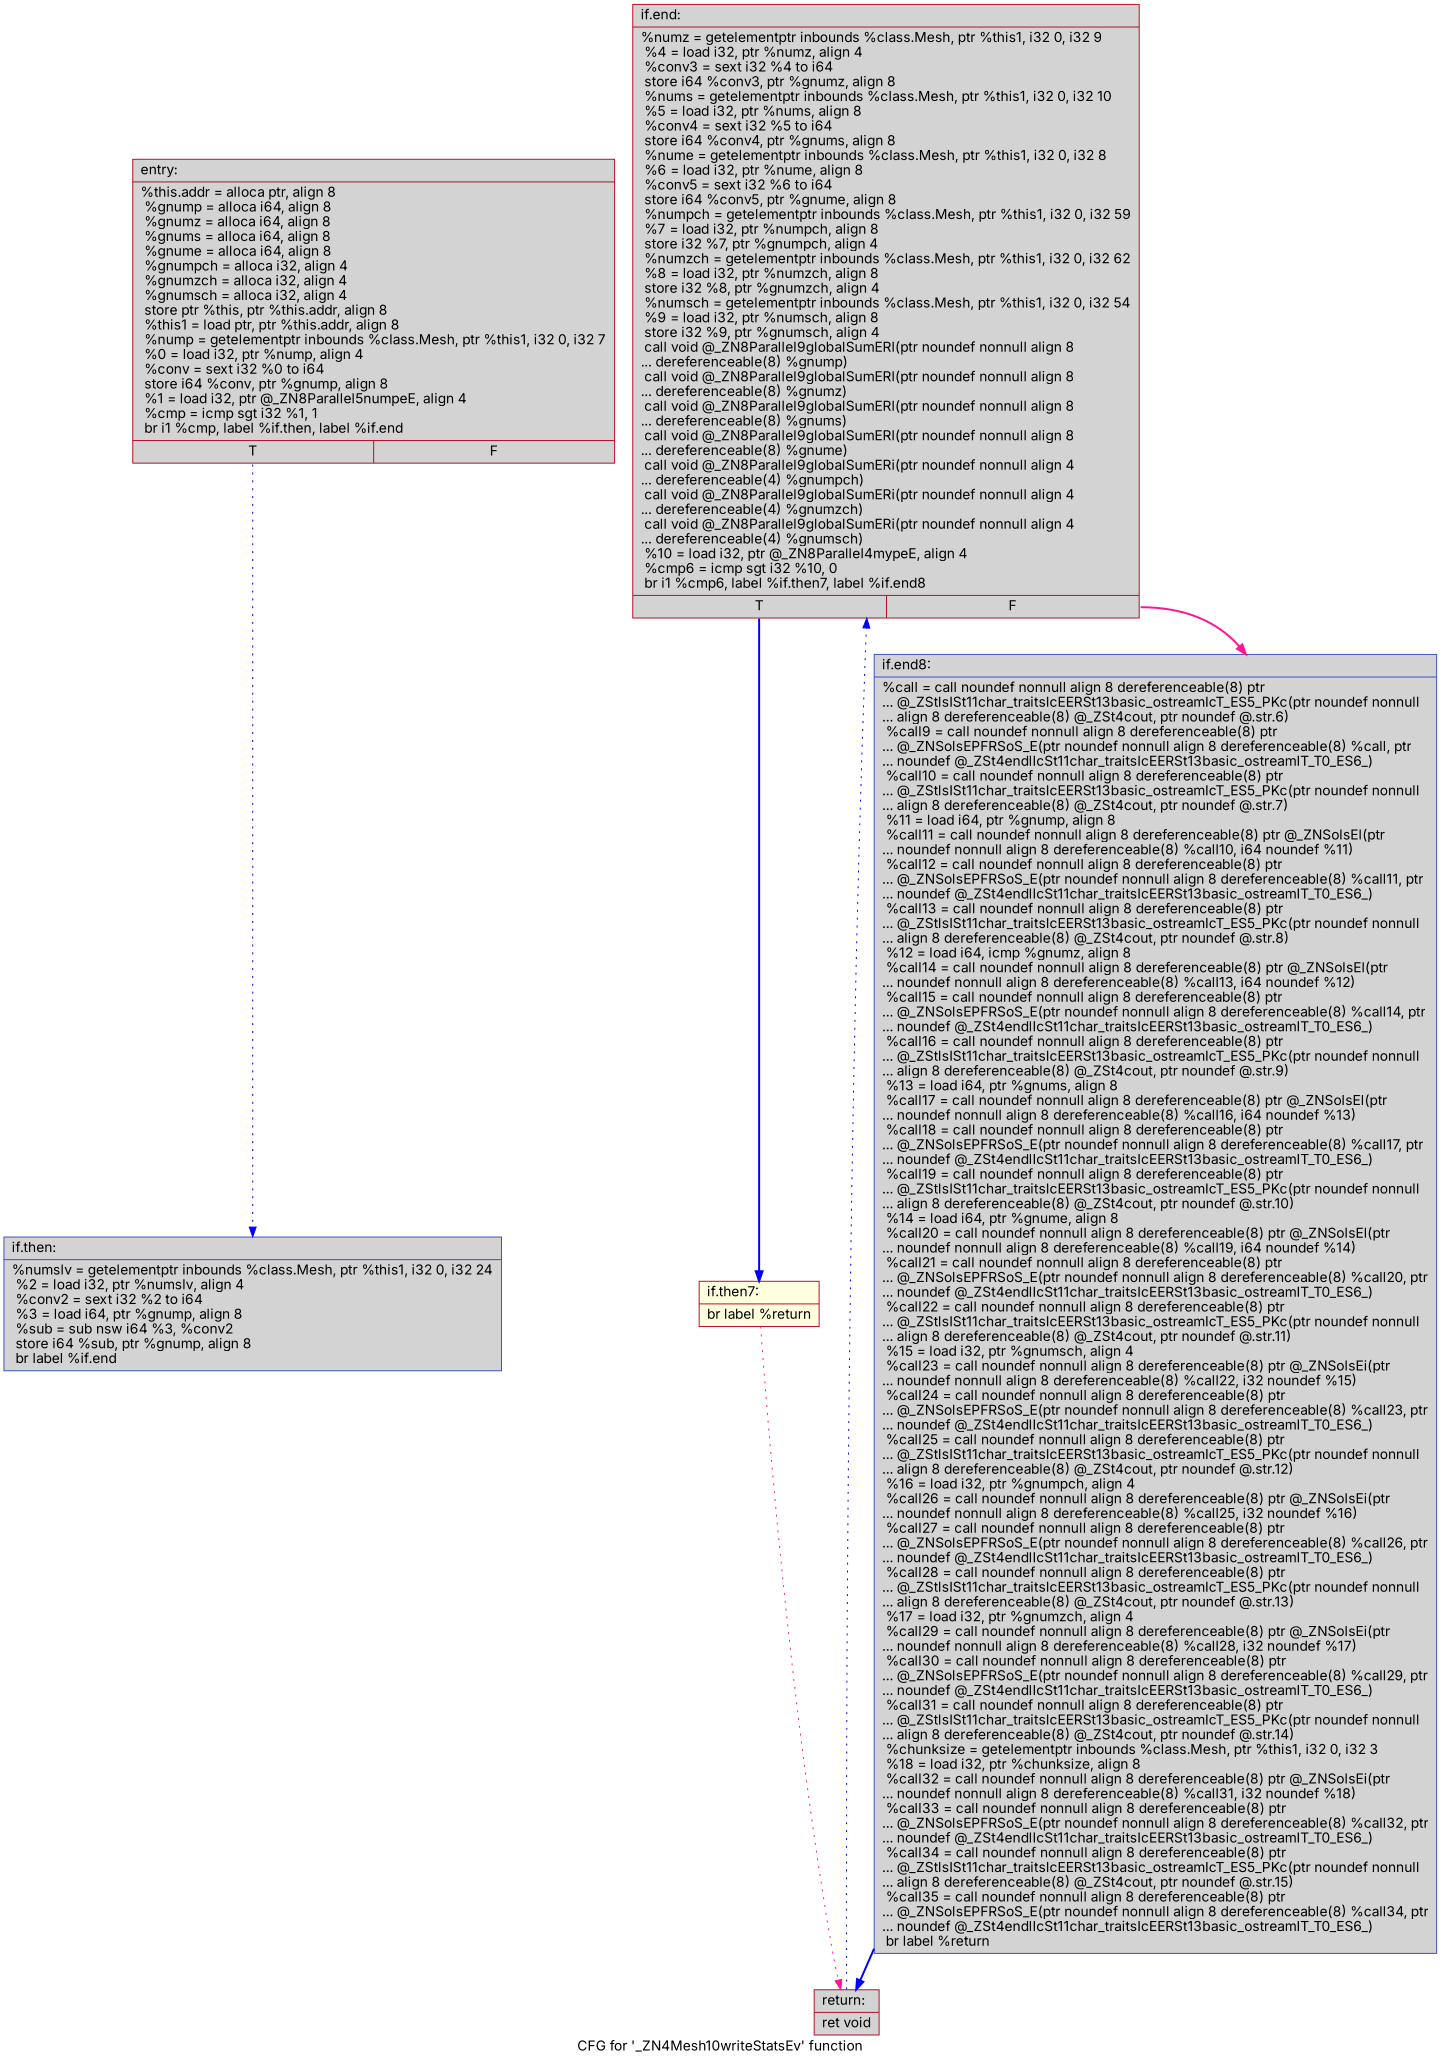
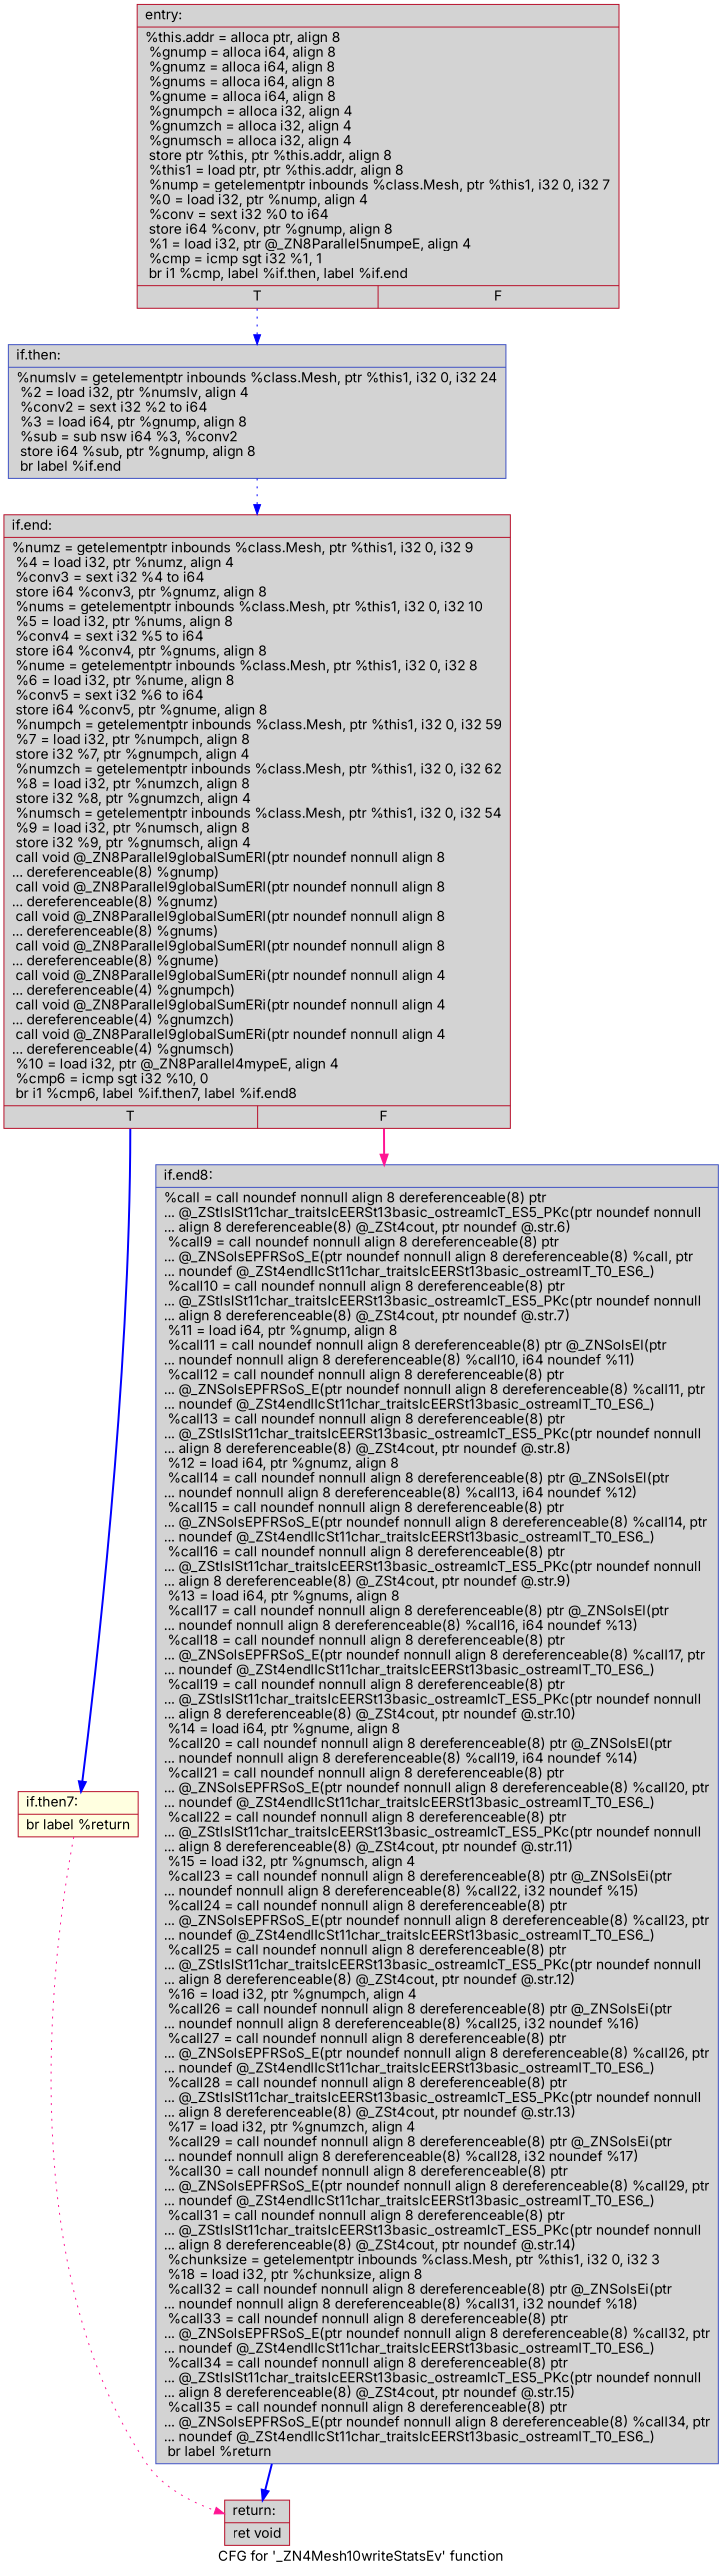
(1007, 953) -> (282, 1464)
(850, 1309) -> (257, 491)
